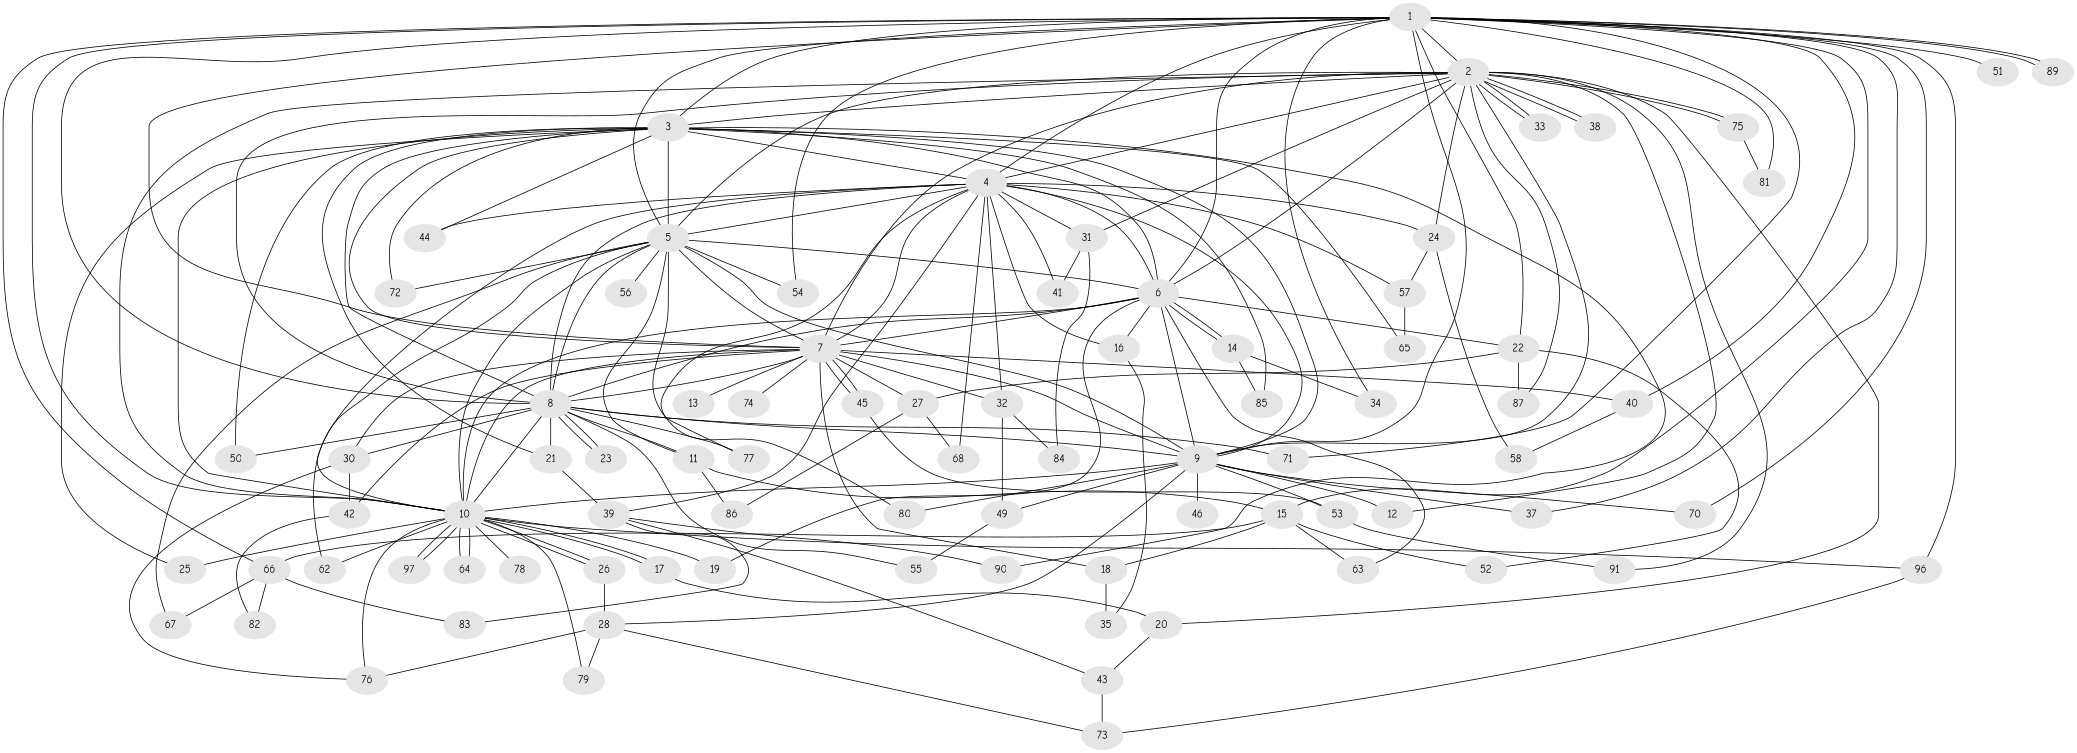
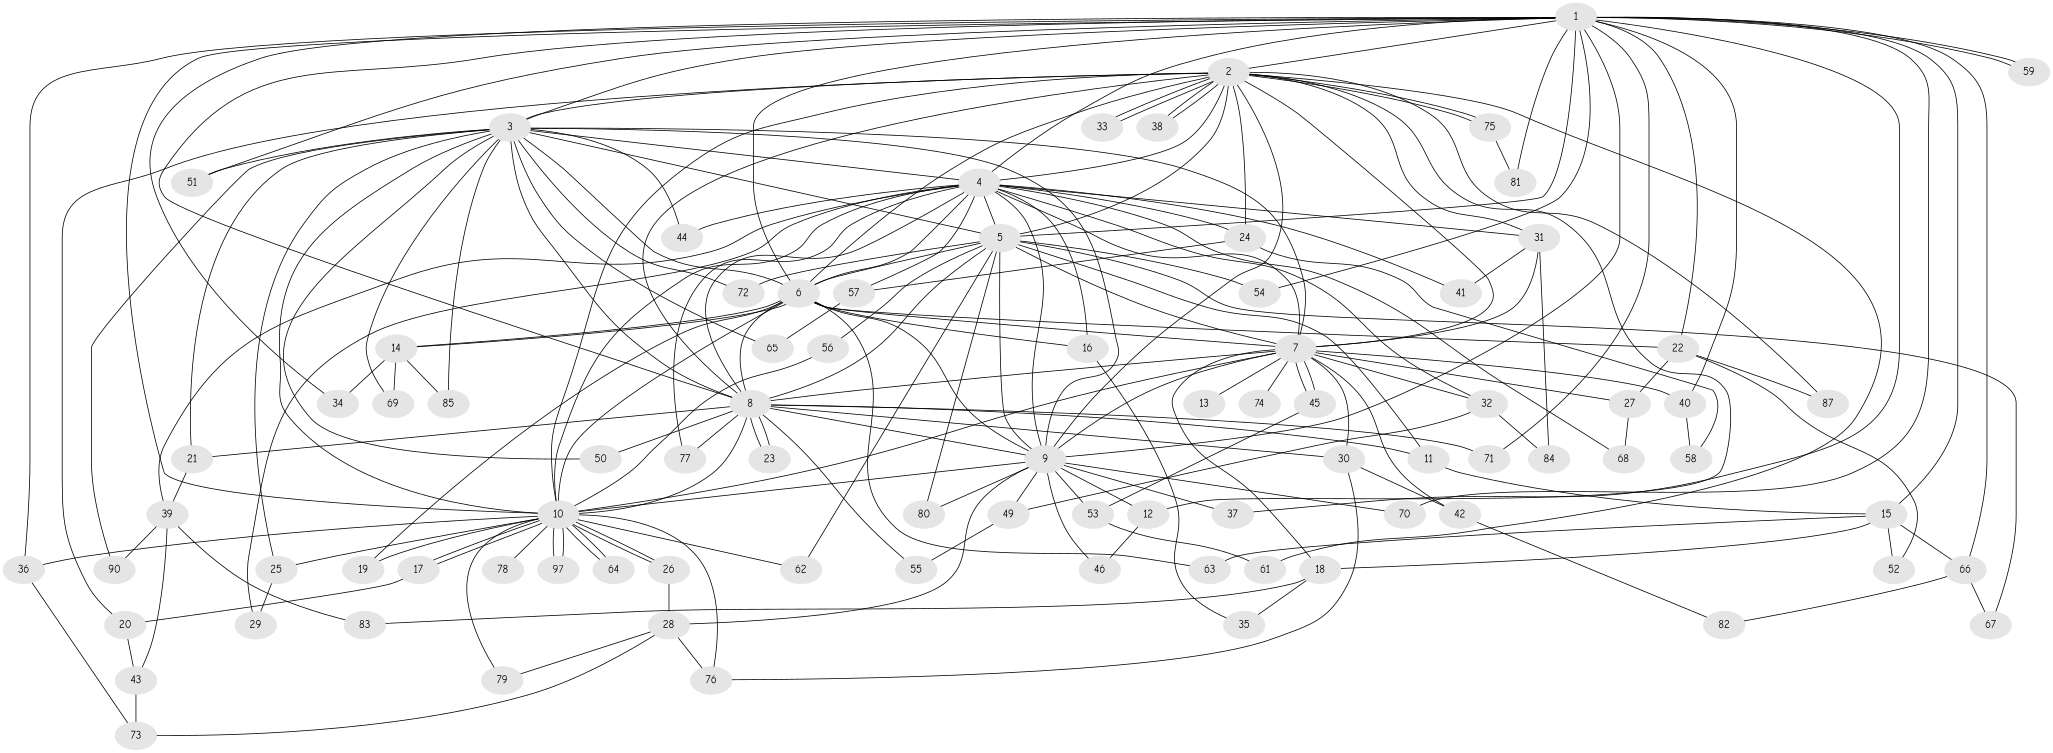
(2053, 72) -> (2029, 72)
(382, 77) -> (1492, 318)
none -> (347, 144)
(501, 346) -> (685, 418)
none -> (393, 404)
(732, 515) -> none
none -> (1124, 542)
(1614, 570) -> (1265, 570)
(1921, 570) -> (24, 570)
(356, 601) -> (823, 609)
none -> (256, 625)
